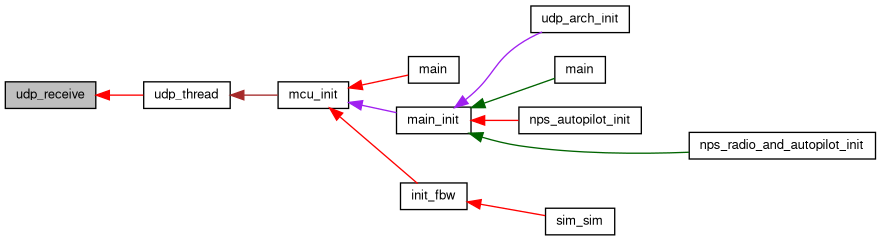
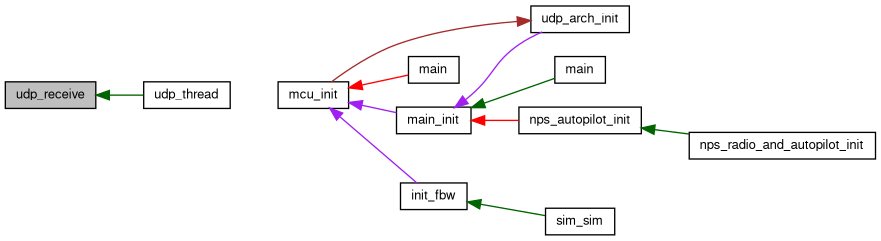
(126, 95) -> (126, 95)
(261, 95) -> (419, 37)
(379, 150) -> (379, 150)
(585, 152) -> (672, 132)
(513, 210) -> (513, 210)
